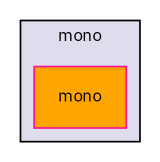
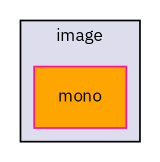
(80, 37) -> (80, 37)
